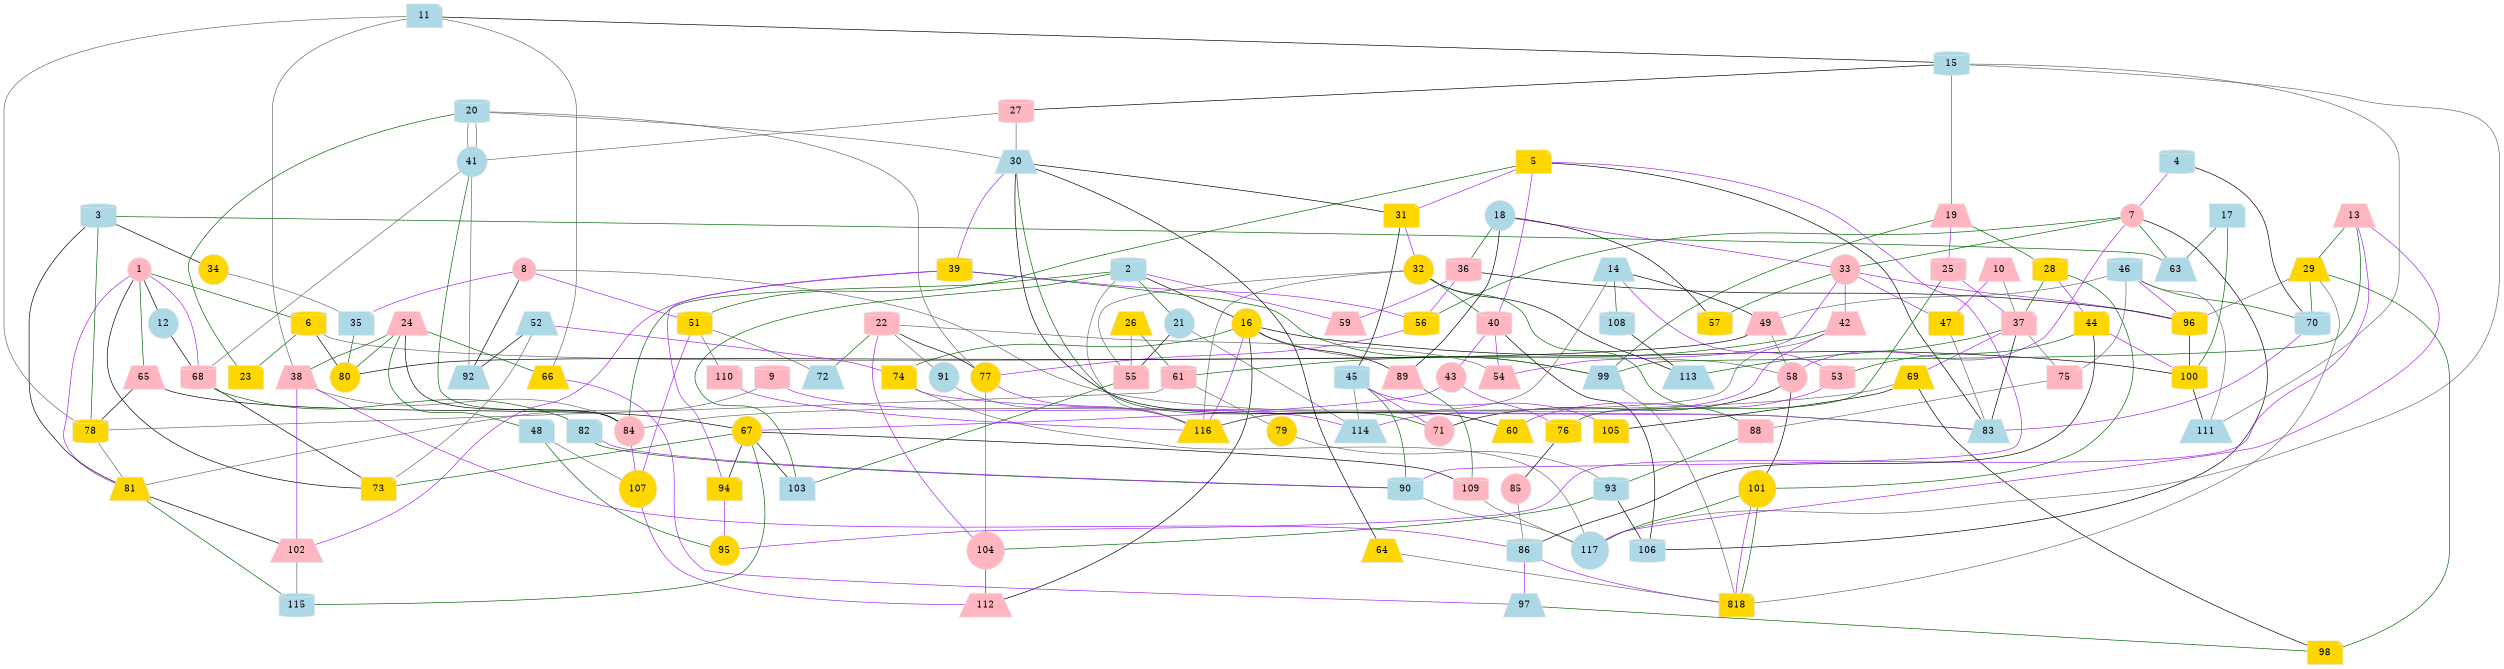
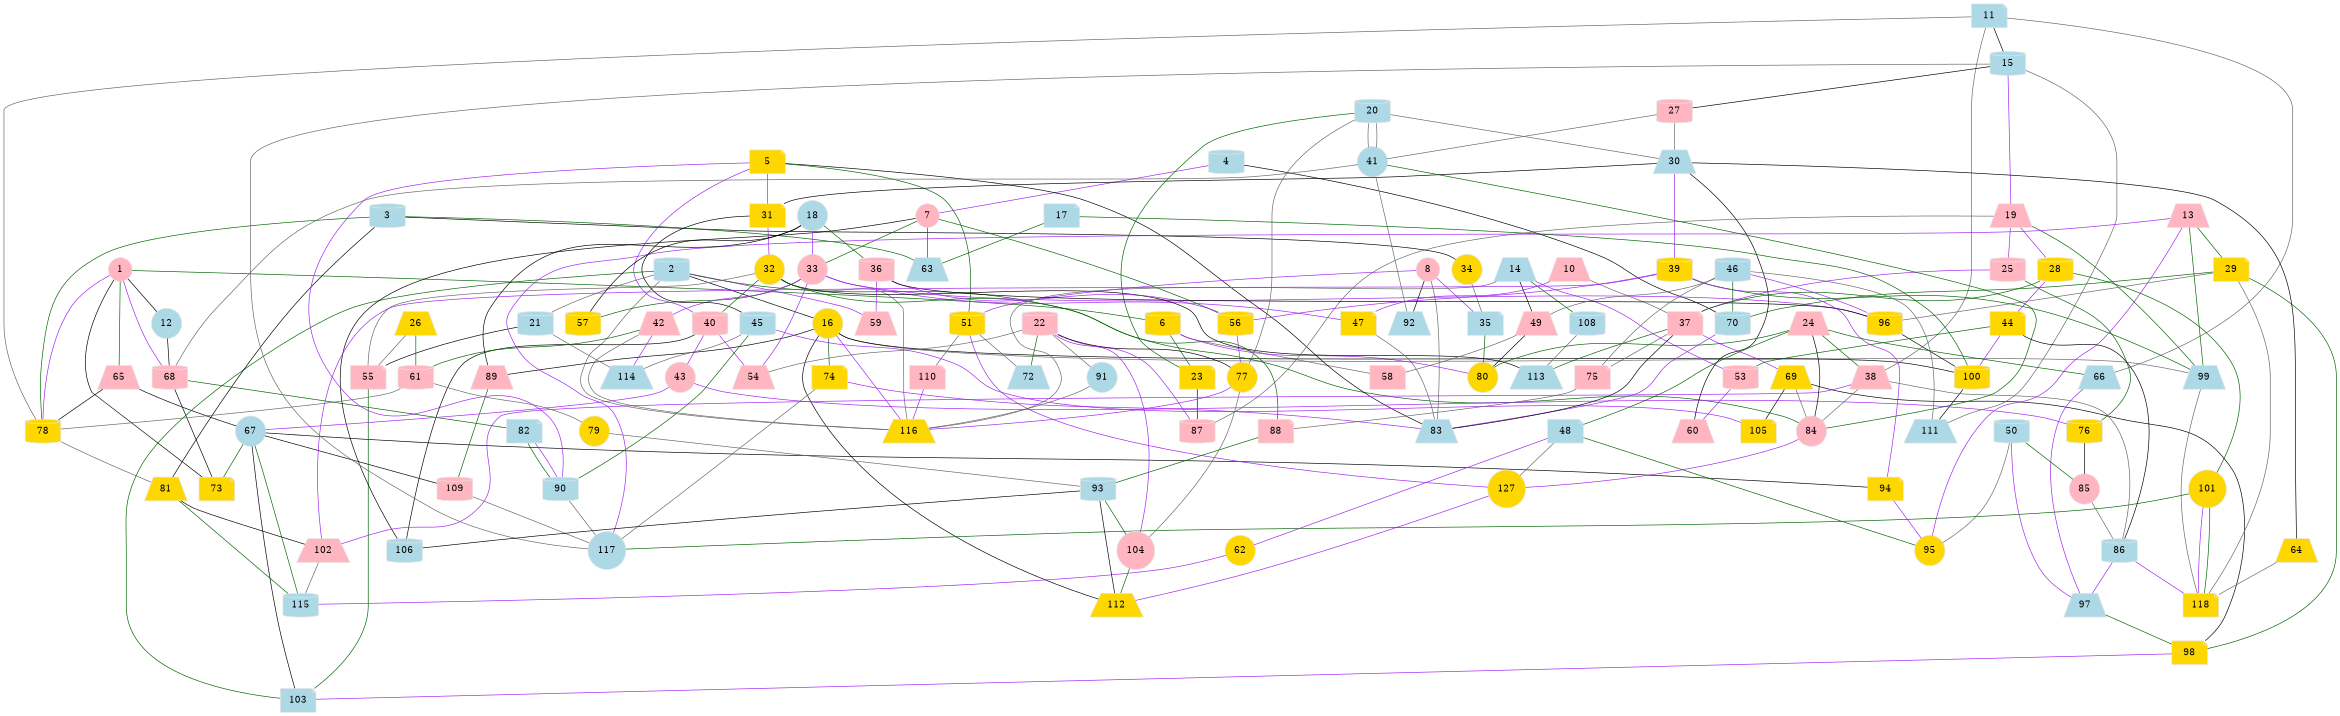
(2006, 244) -> (2033, 243)
(2309, 270) -> (2231, 270)
(1155, 298) -> (584, 298)
(537, 323) -> none
(1179, 323) -> (536, 323)
(2046, 335) -> none
(327, 350) -> (1324, 356)
(1652, 350) -> (1561, 352)
(548, 377) -> (2100, 377)
(772, 377) -> none
(1792, 377) -> (1388, 377)
(70, 383) -> (57, 337)
(747, 431) -> (251, 431)
none -> (1197, 431)
(1439, 431) -> none
(1513, 431) -> (1693, 431)
none -> (2012, 431)
(1783, 434) -> none
(638, 489) -> (1507, 489)
(900, 527) -> (2064, 400)
none -> (1107, 547)
none -> (1240, 551)
(986, 605) -> (1117, 605)
(1737, 605) -> (2201, 605)
none -> (1244, 677)
